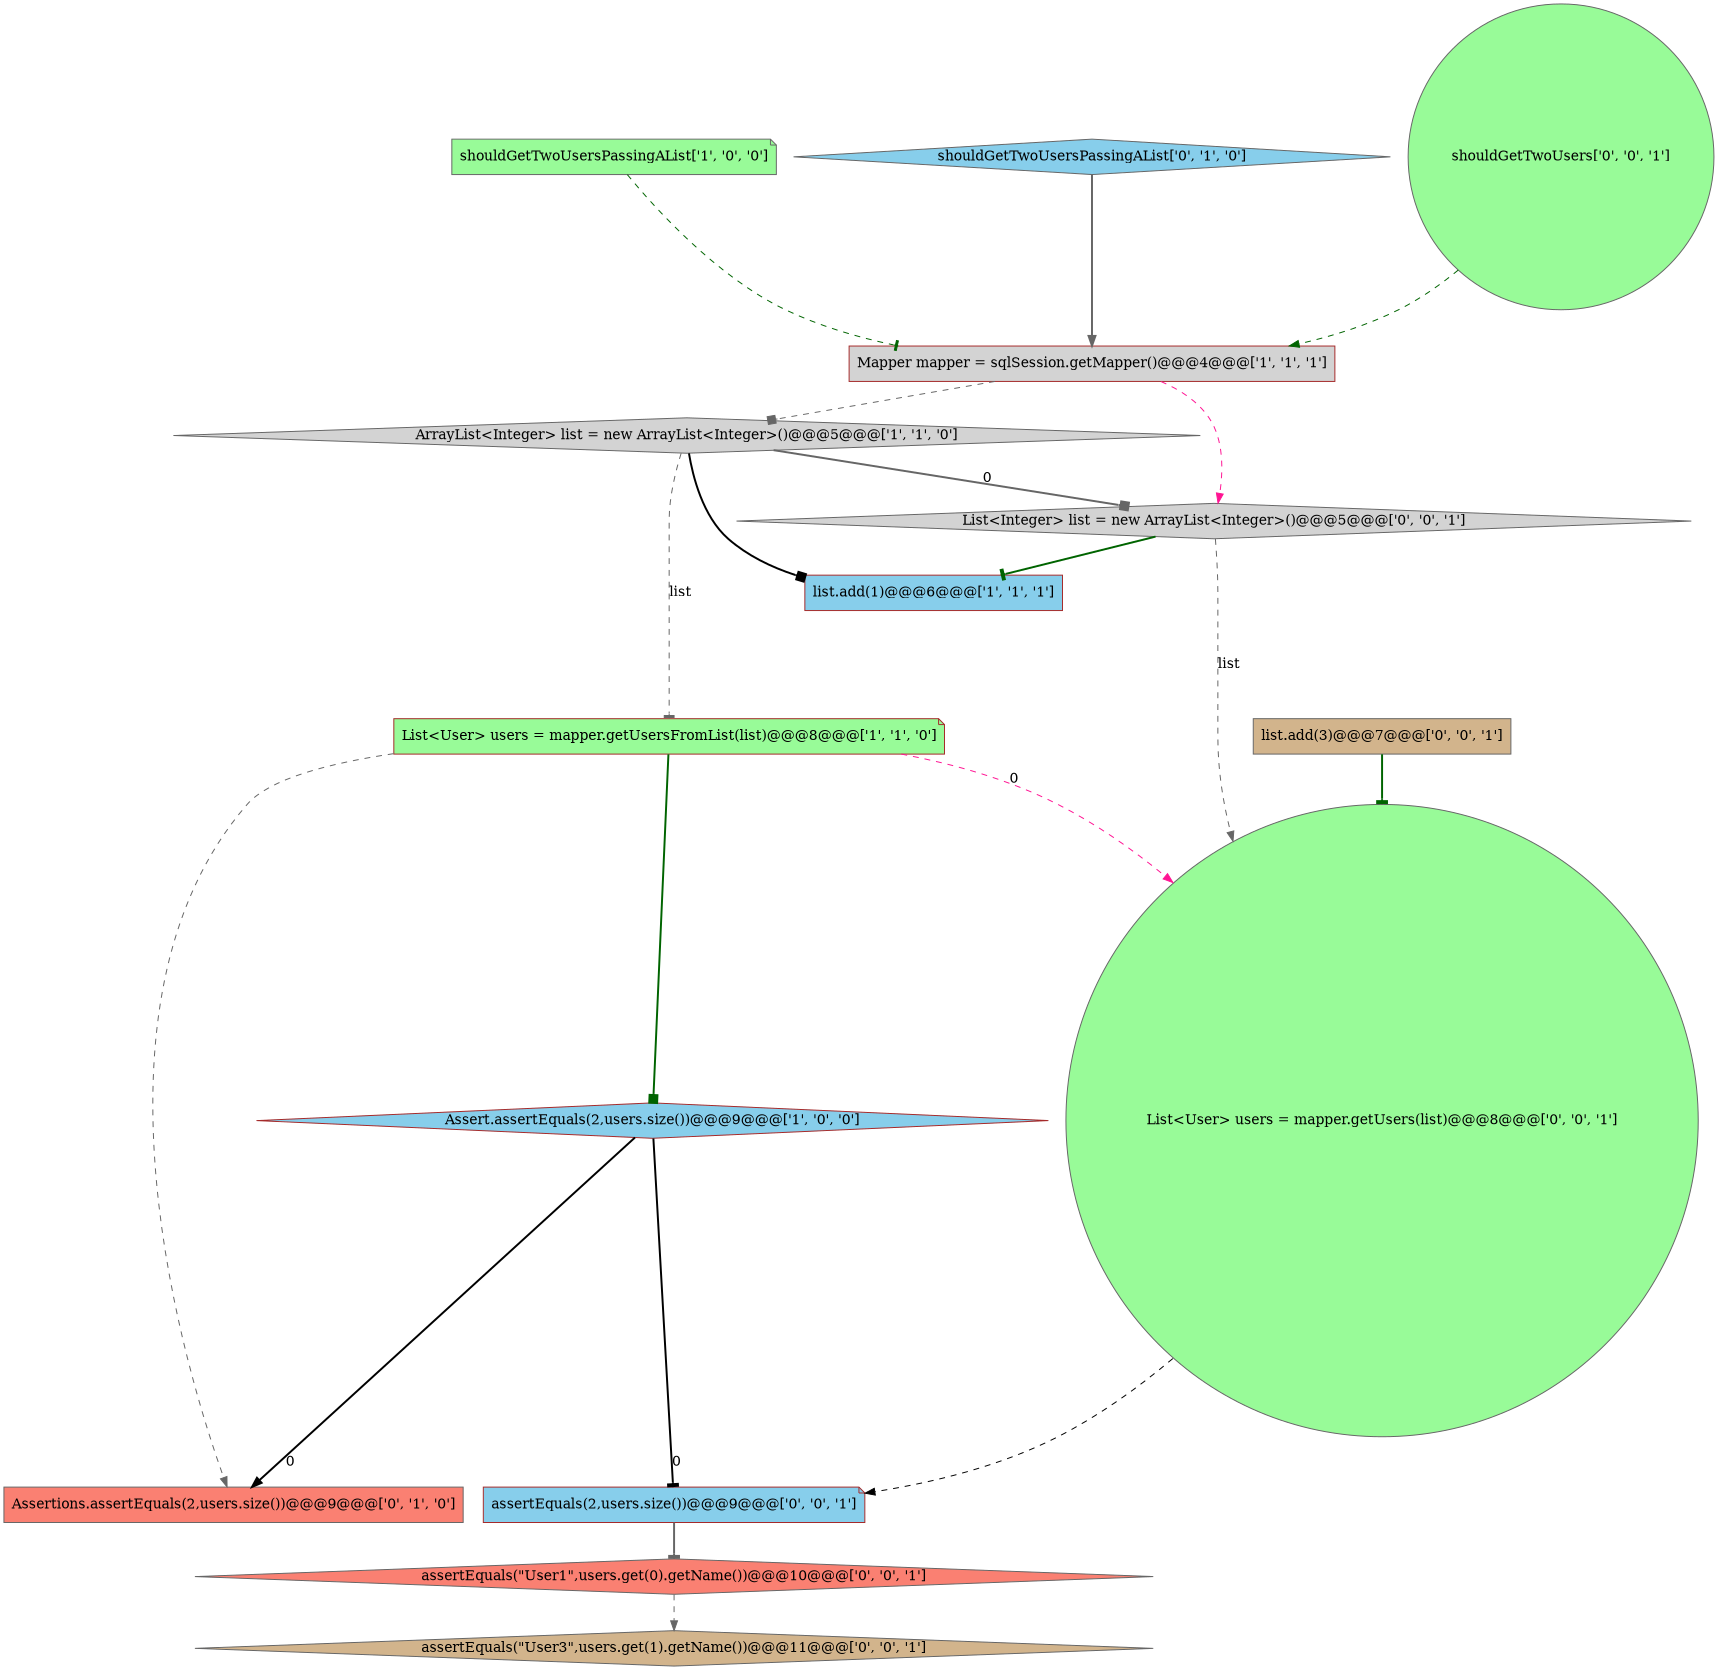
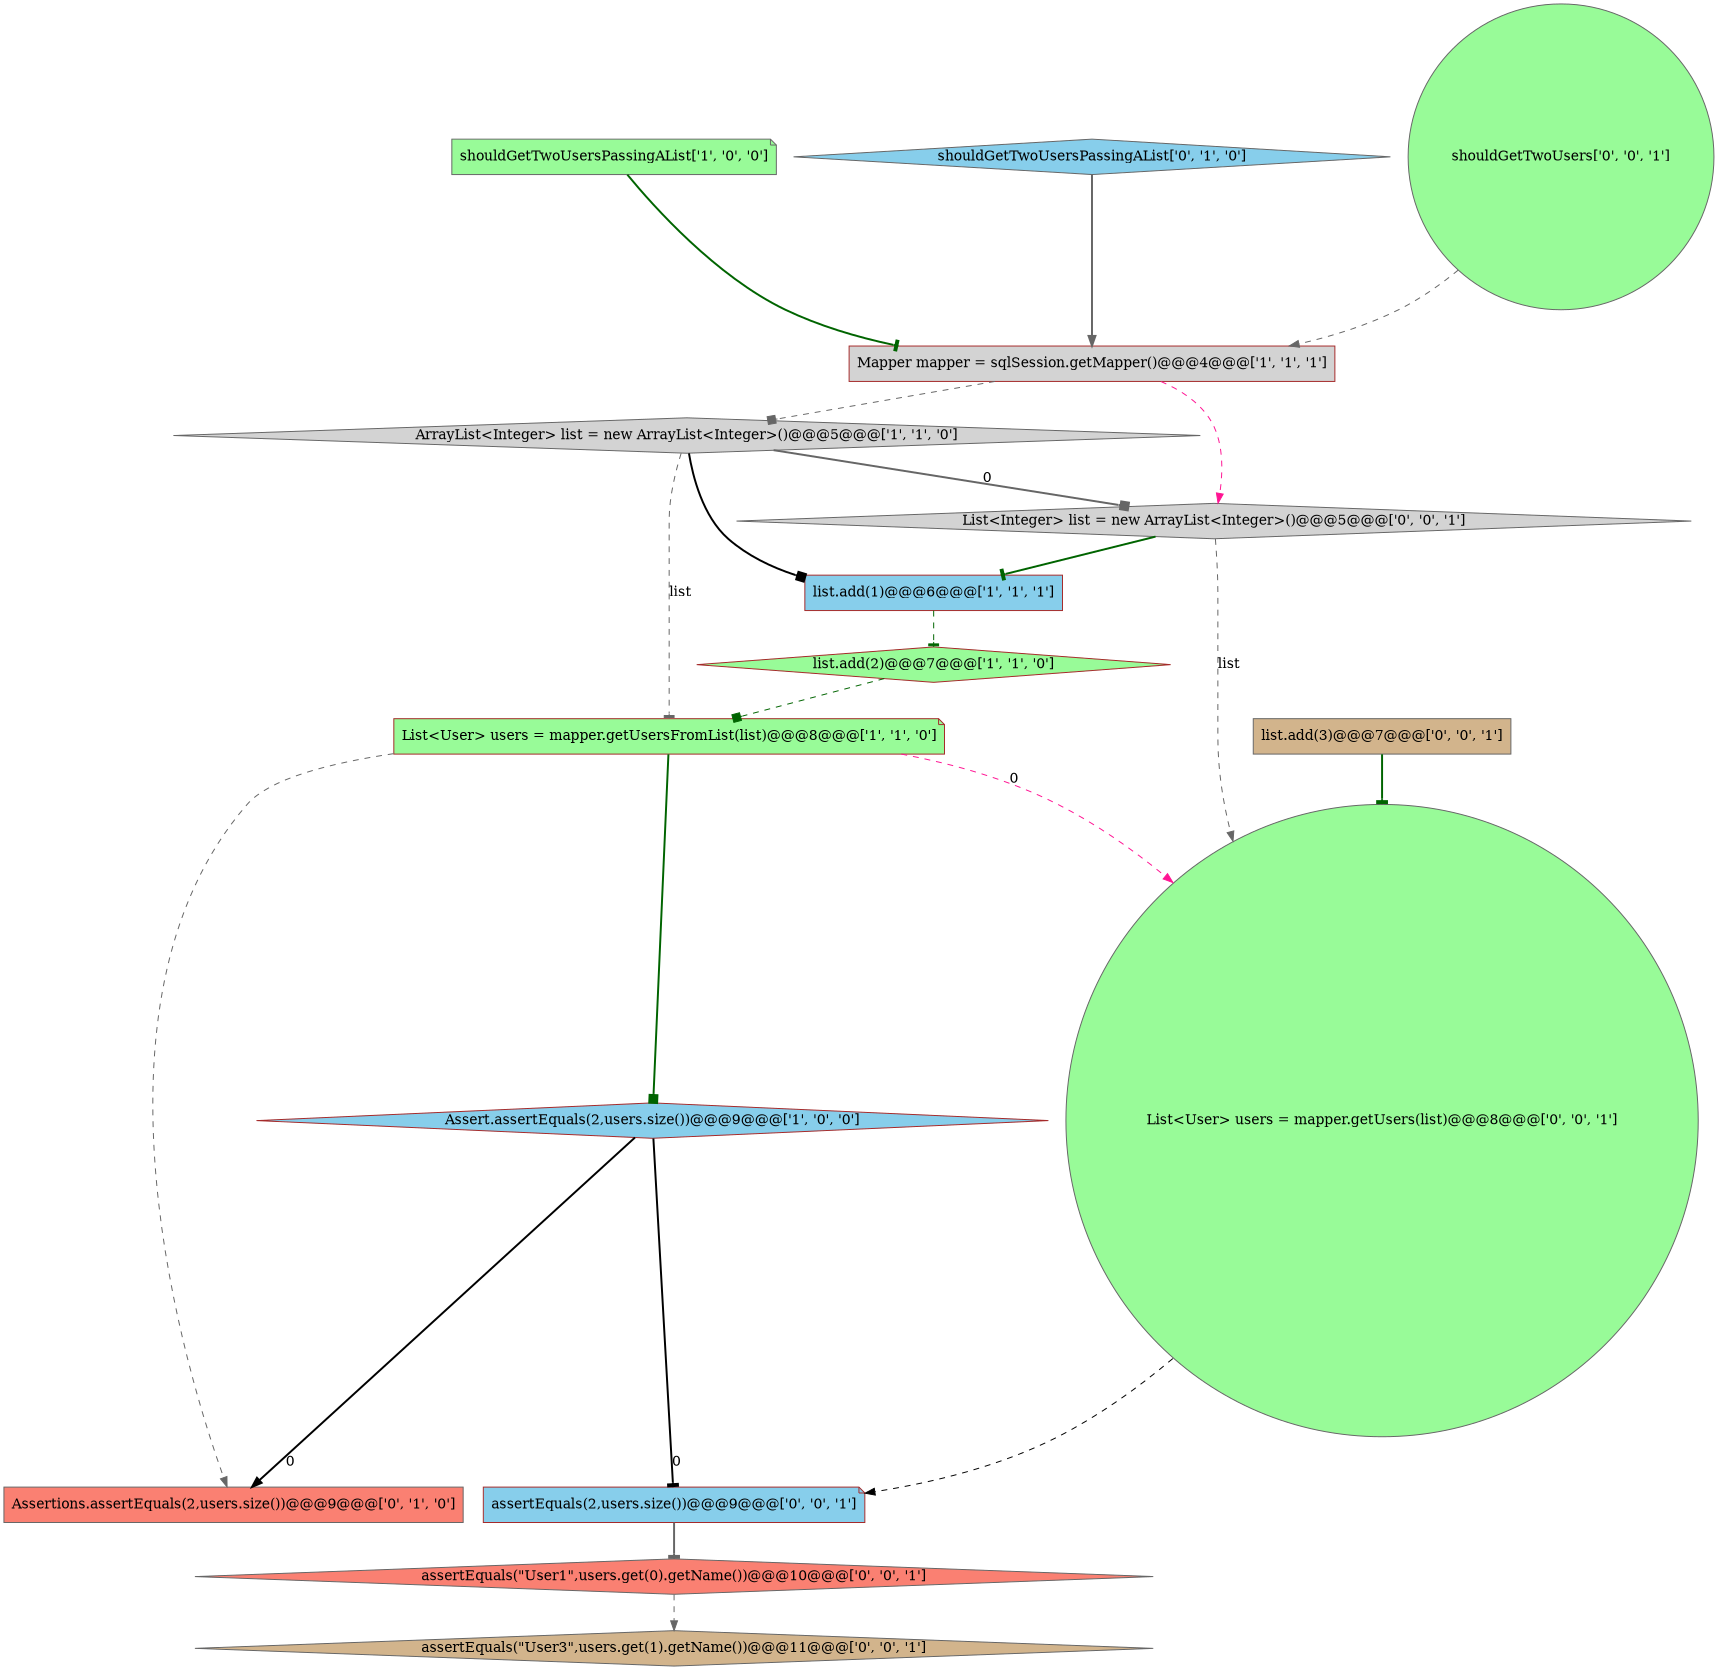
(744, 285) -> (744, 285)
(1383, 317) -> (1383, 317)
none -> (934, 665)
